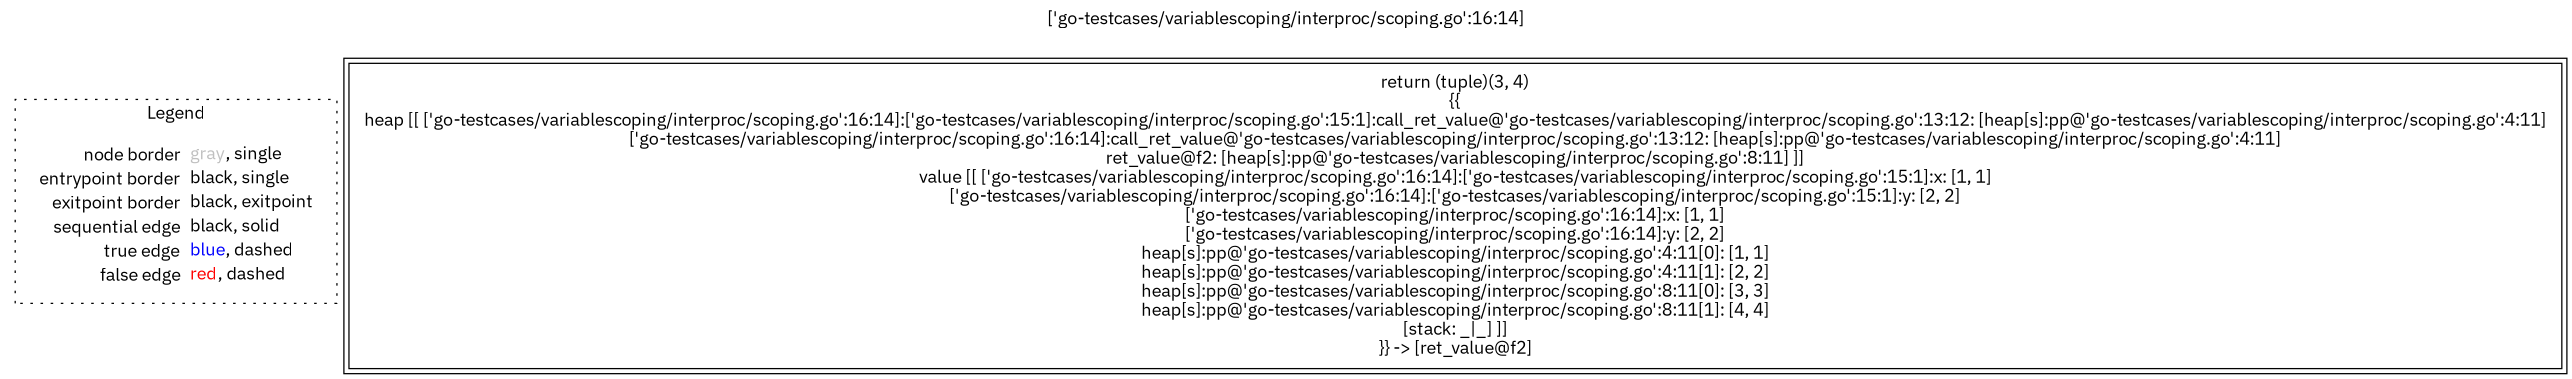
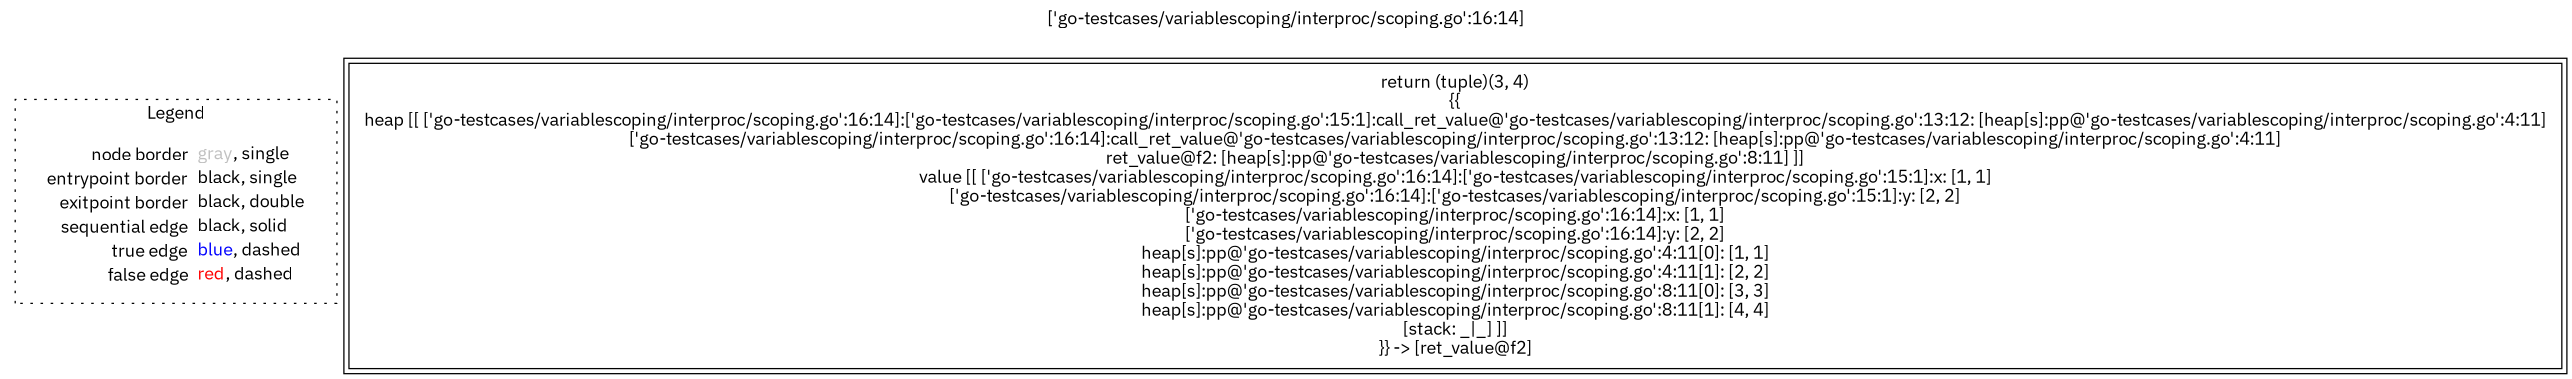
(274, 202) -> (273, 202)
